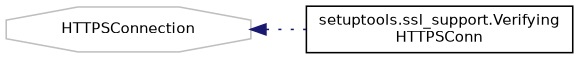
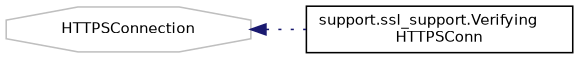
(440, 29) -> (440, 29)
